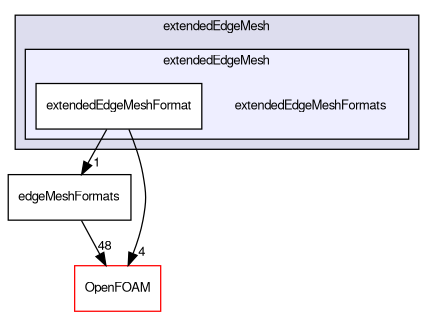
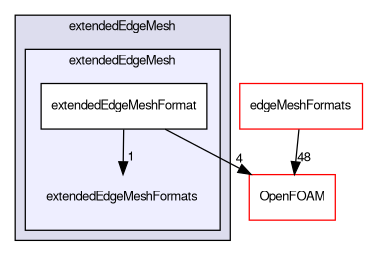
(97, 146) -> (123, 146)
(70, 197) -> (301, 106)
